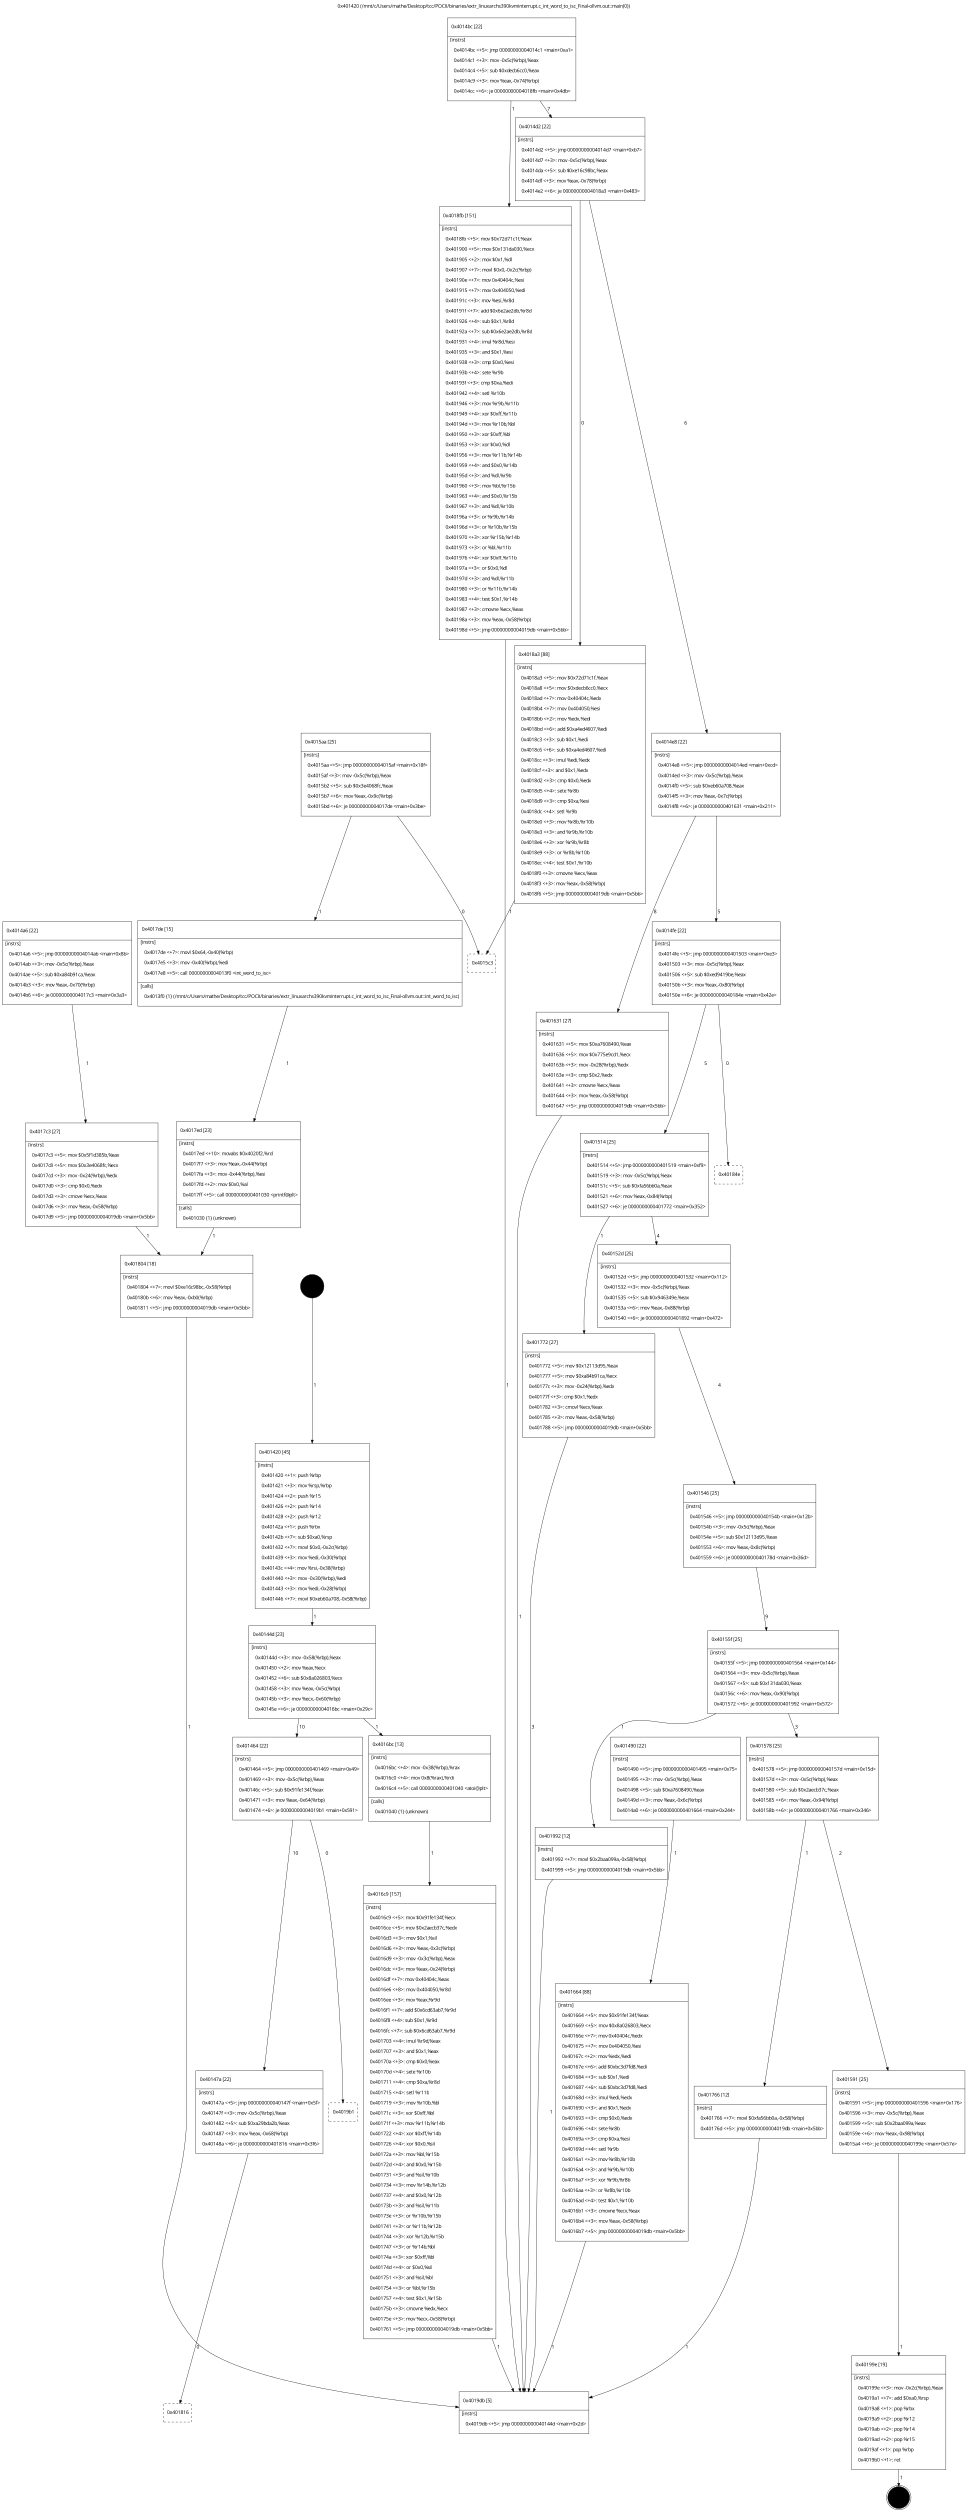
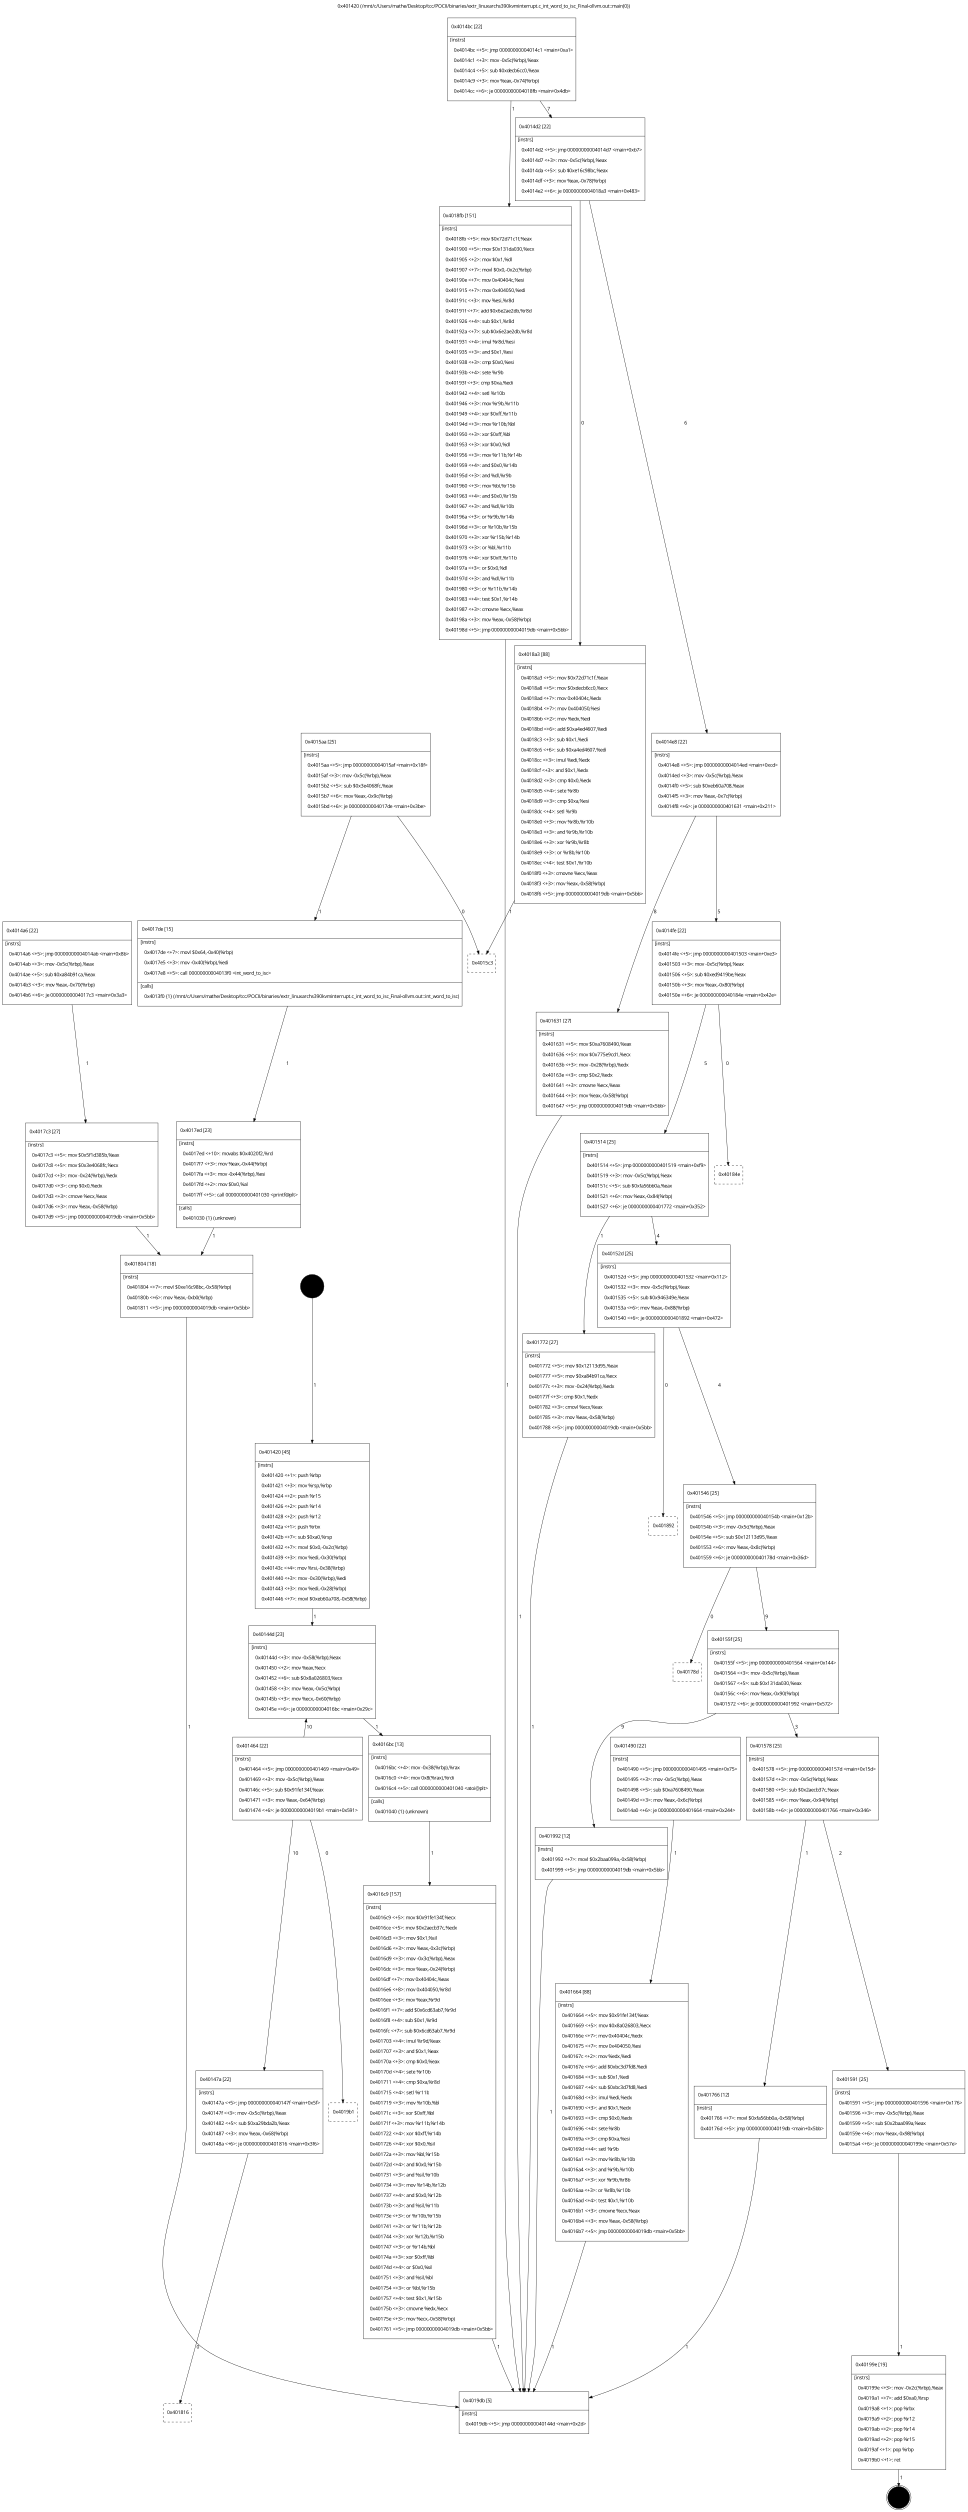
none -> (663, 1526)
none -> (687, 1672)
(298, 1726) -> (305, 1730)
(532, 1727) -> (532, 1727)
(622, 1727) -> (622, 1727)
